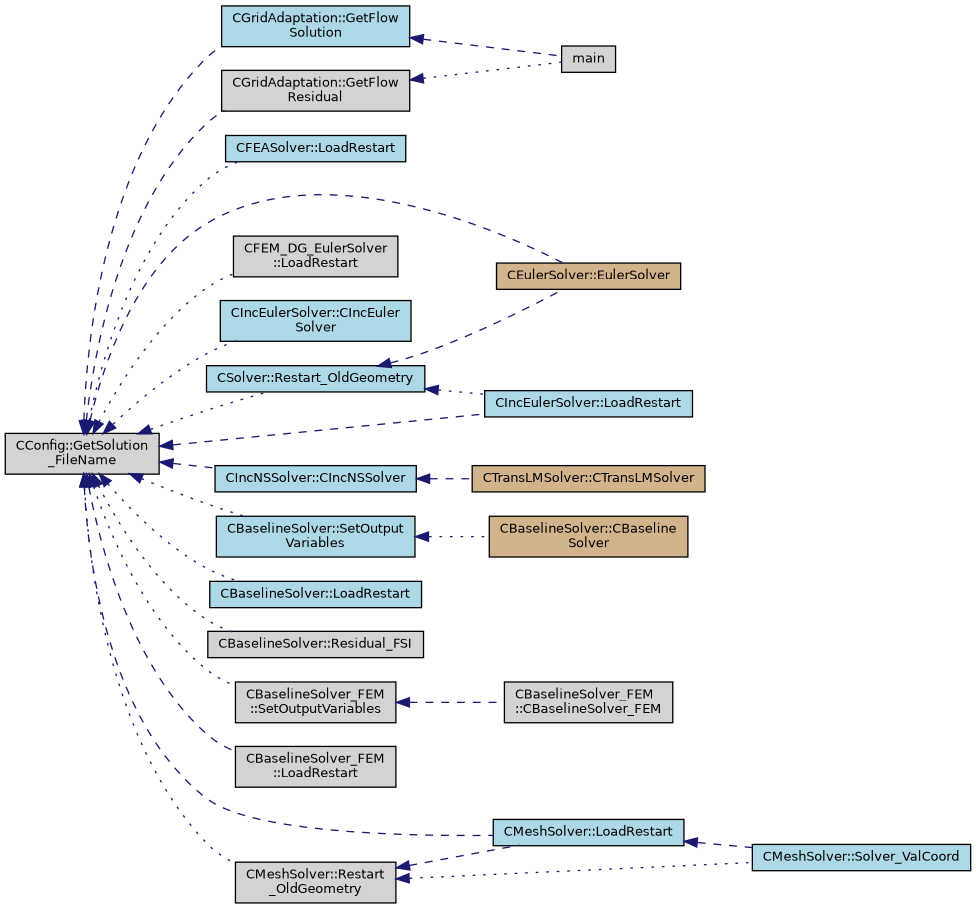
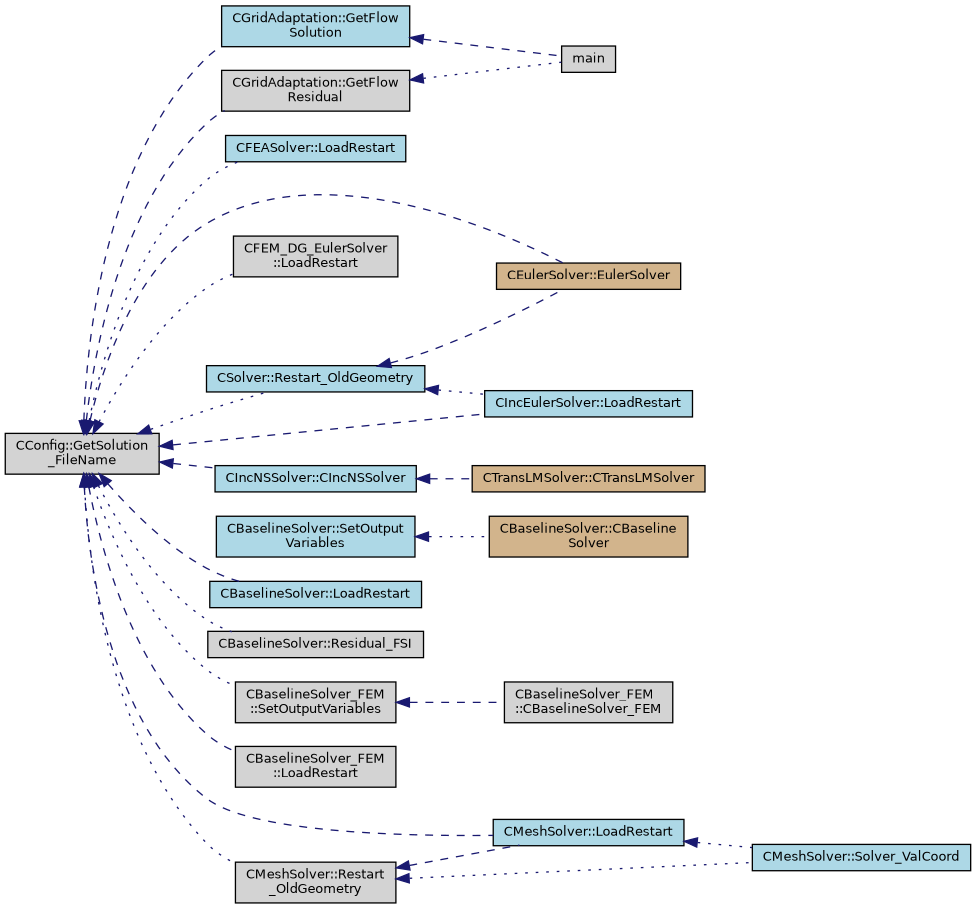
(316, 321) -> none
(193, 499) -> none
(168, 542) -> (168, 542)
(725, 845) -> (725, 845)
